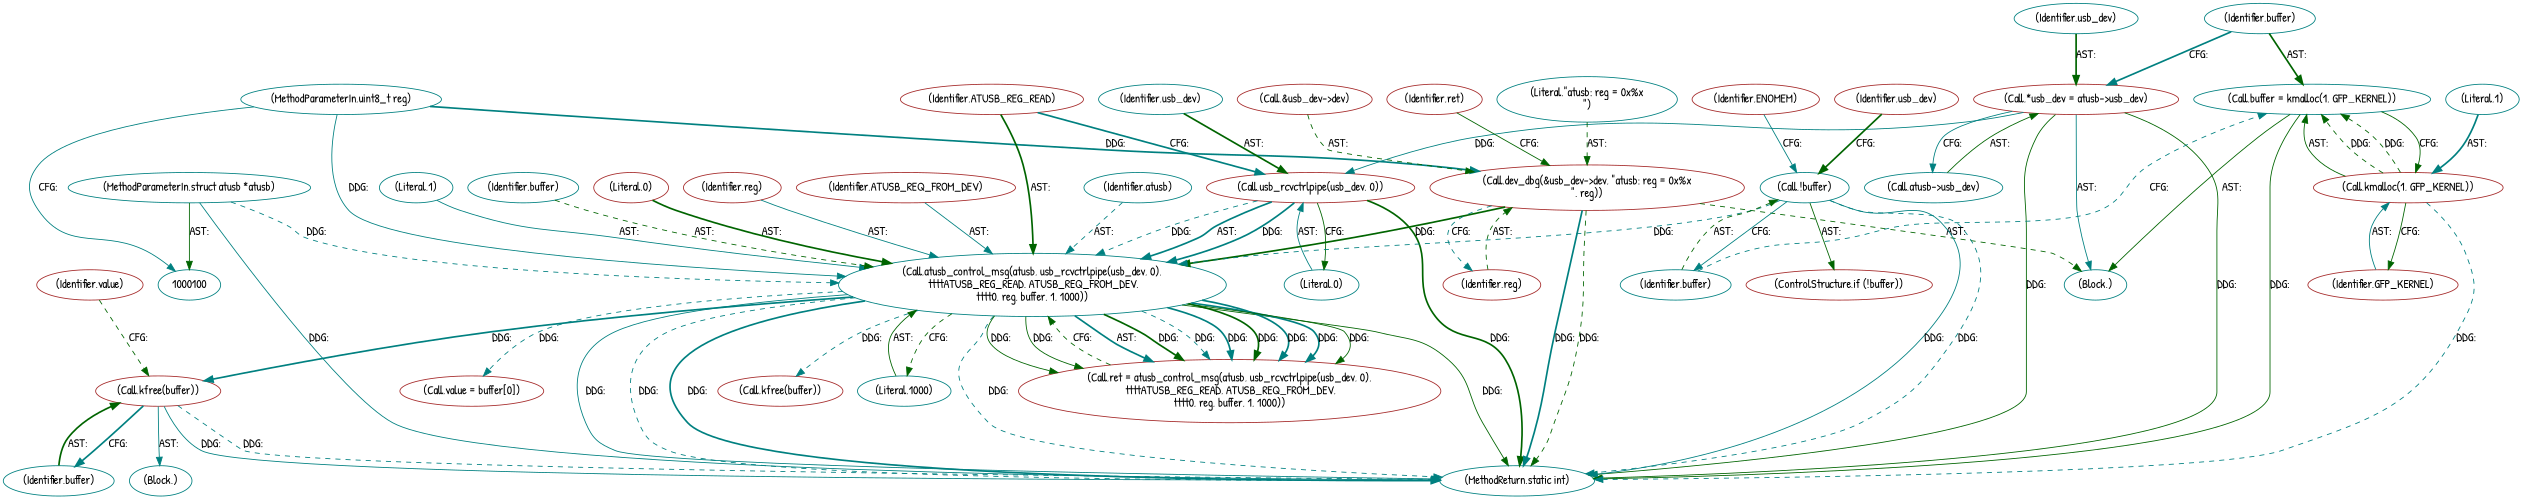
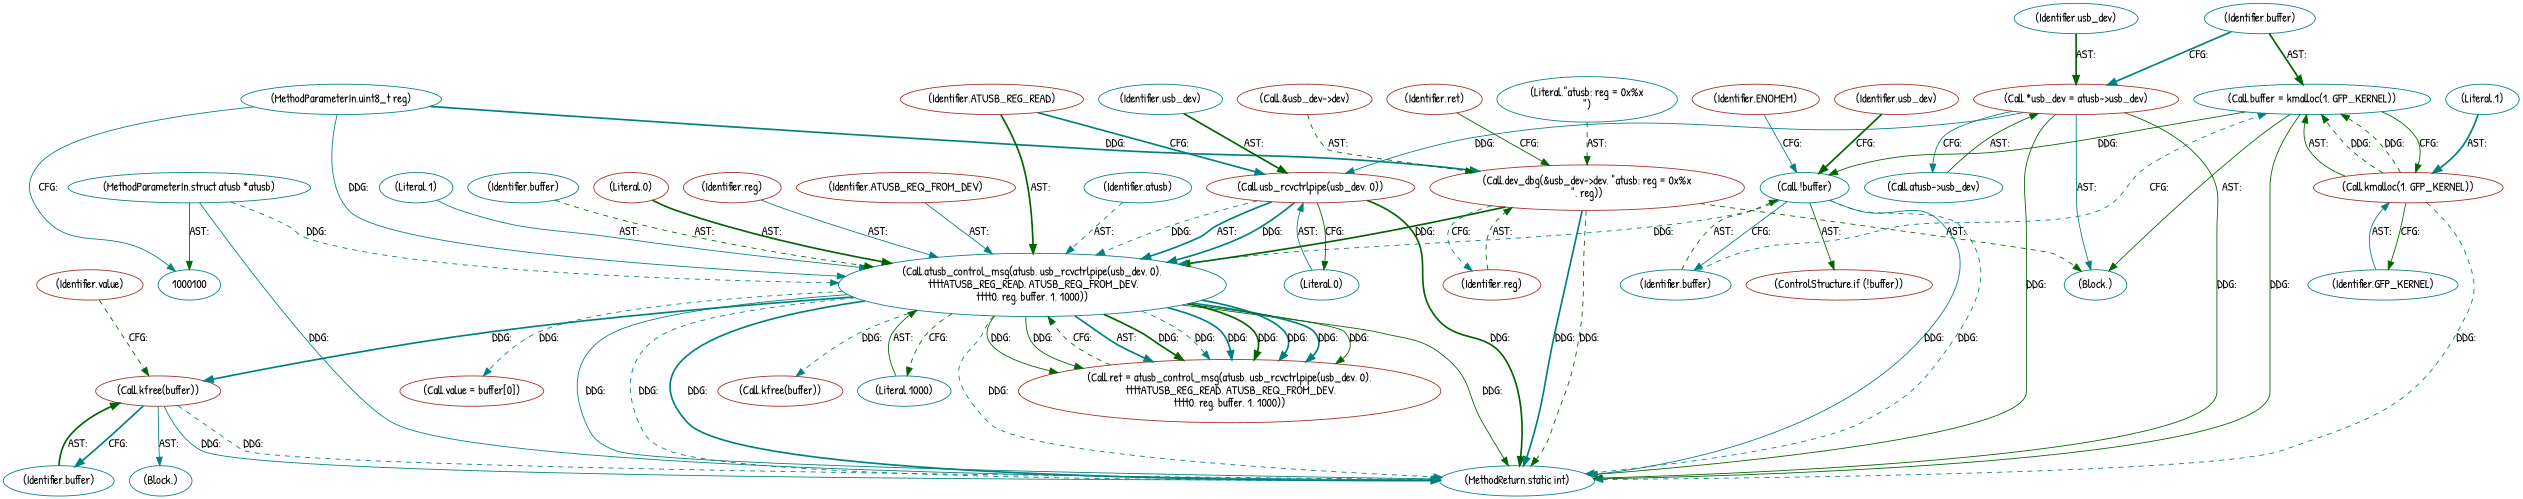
none -> (2041, 146)
(2383, 285) -> (2383, 285)
